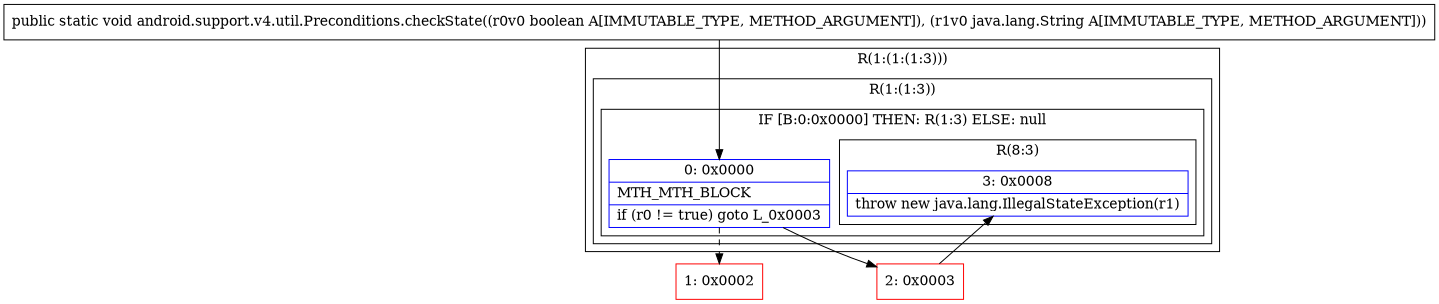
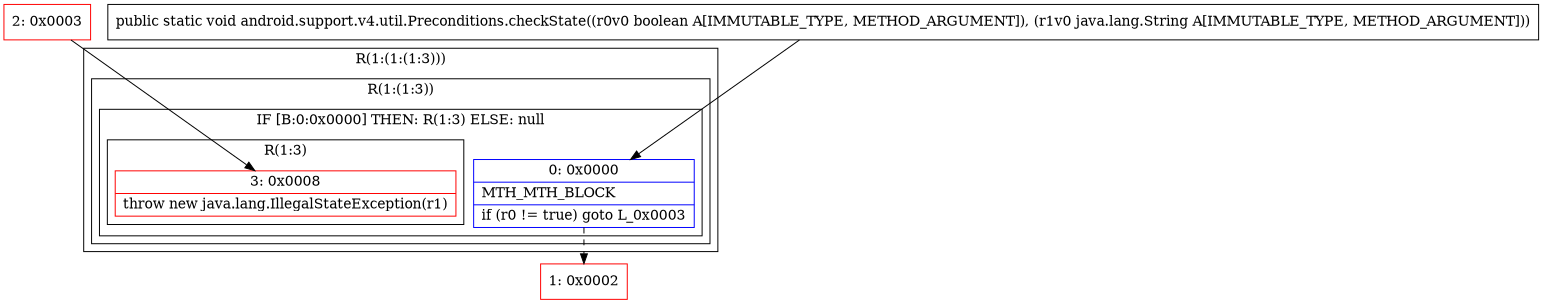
(1018, 151) -> (286, 151)
(1018, 193) -> (286, 193)
(824, 247) -> none
